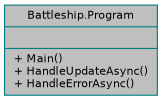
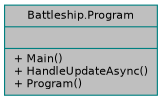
(74, 84) -> (48, 84)
